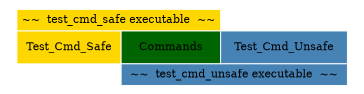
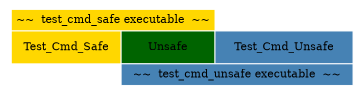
(171, 47) -> (168, 47)
